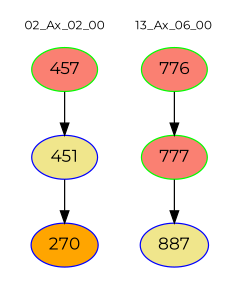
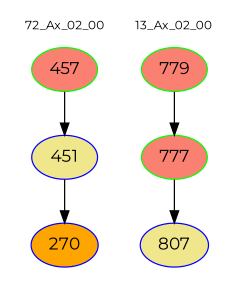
(65, 26) -> (65, 26)
(174, 26) -> (174, 26)
(174, 70) -> (174, 70)
(174, 245) -> (174, 245)
